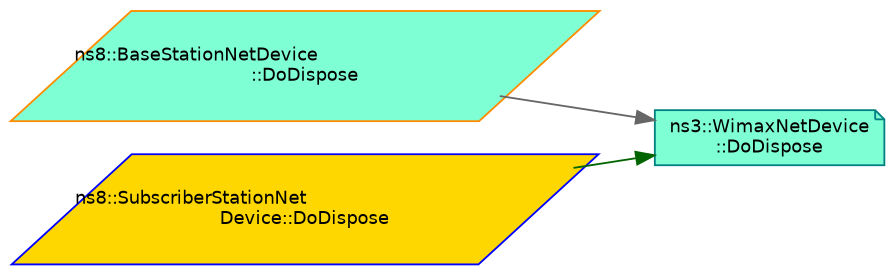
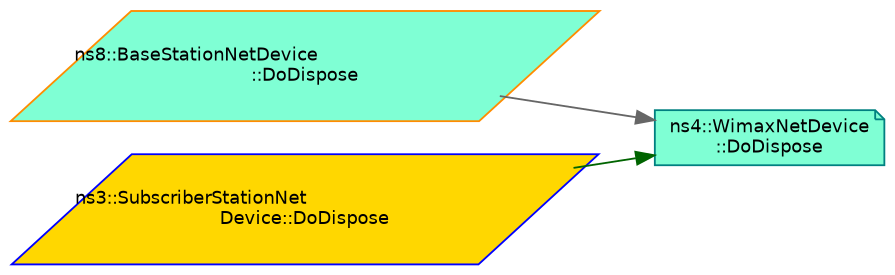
(770, 138) -> (770, 138)
(305, 209) -> (305, 209)
